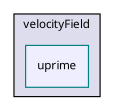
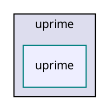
(57, 25) -> (55, 25)
